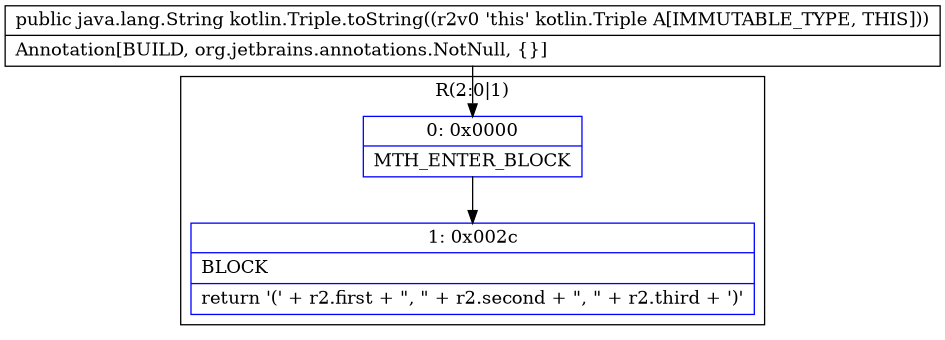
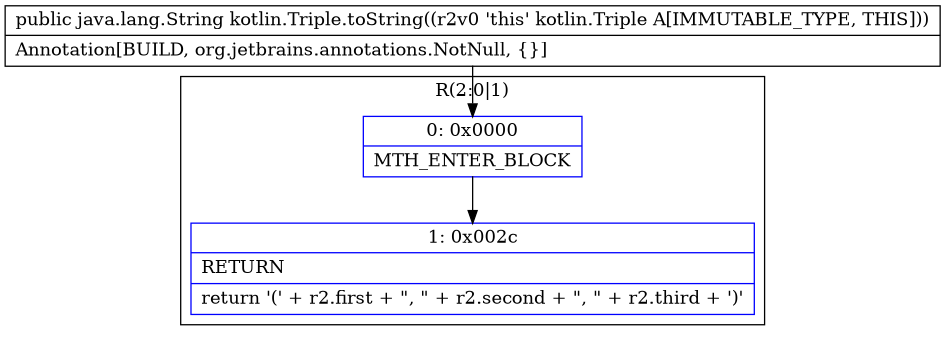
(235, 268) -> (243, 268)
